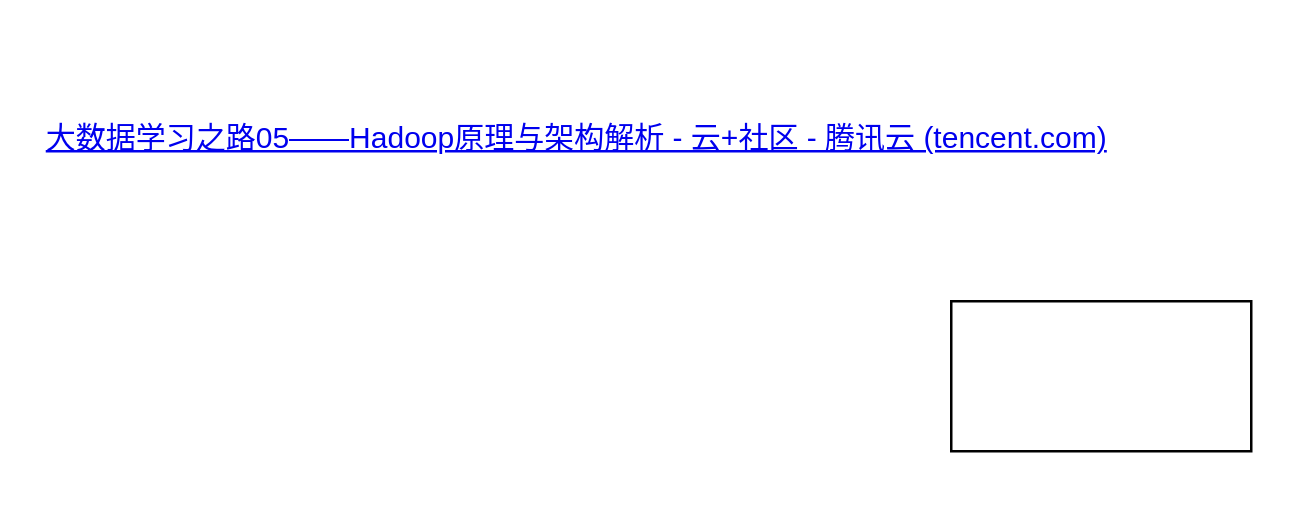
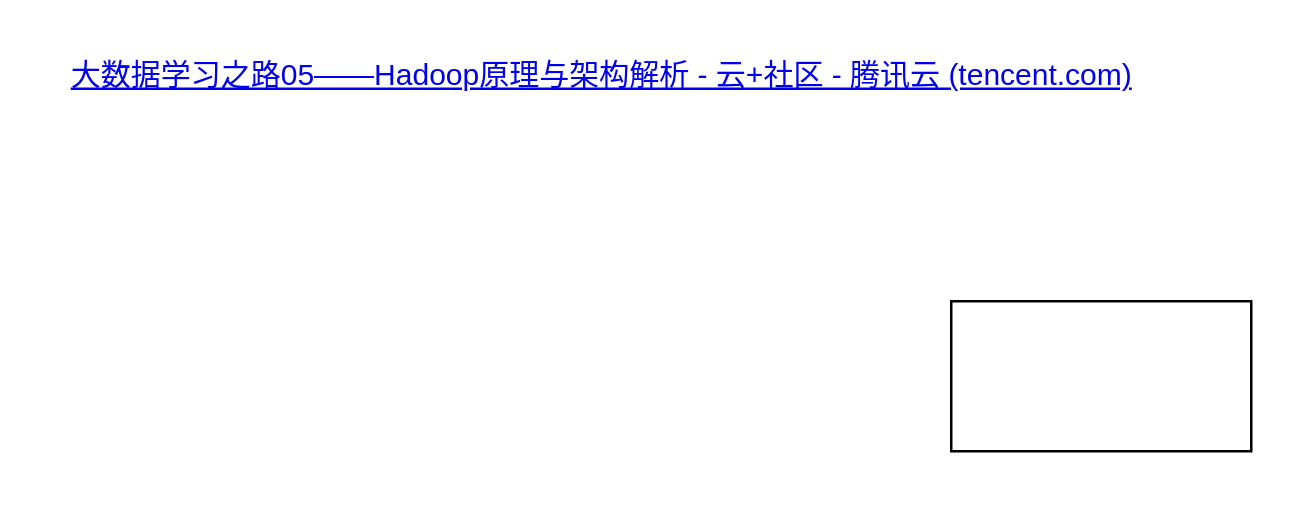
(576, 139) -> (601, 76)
